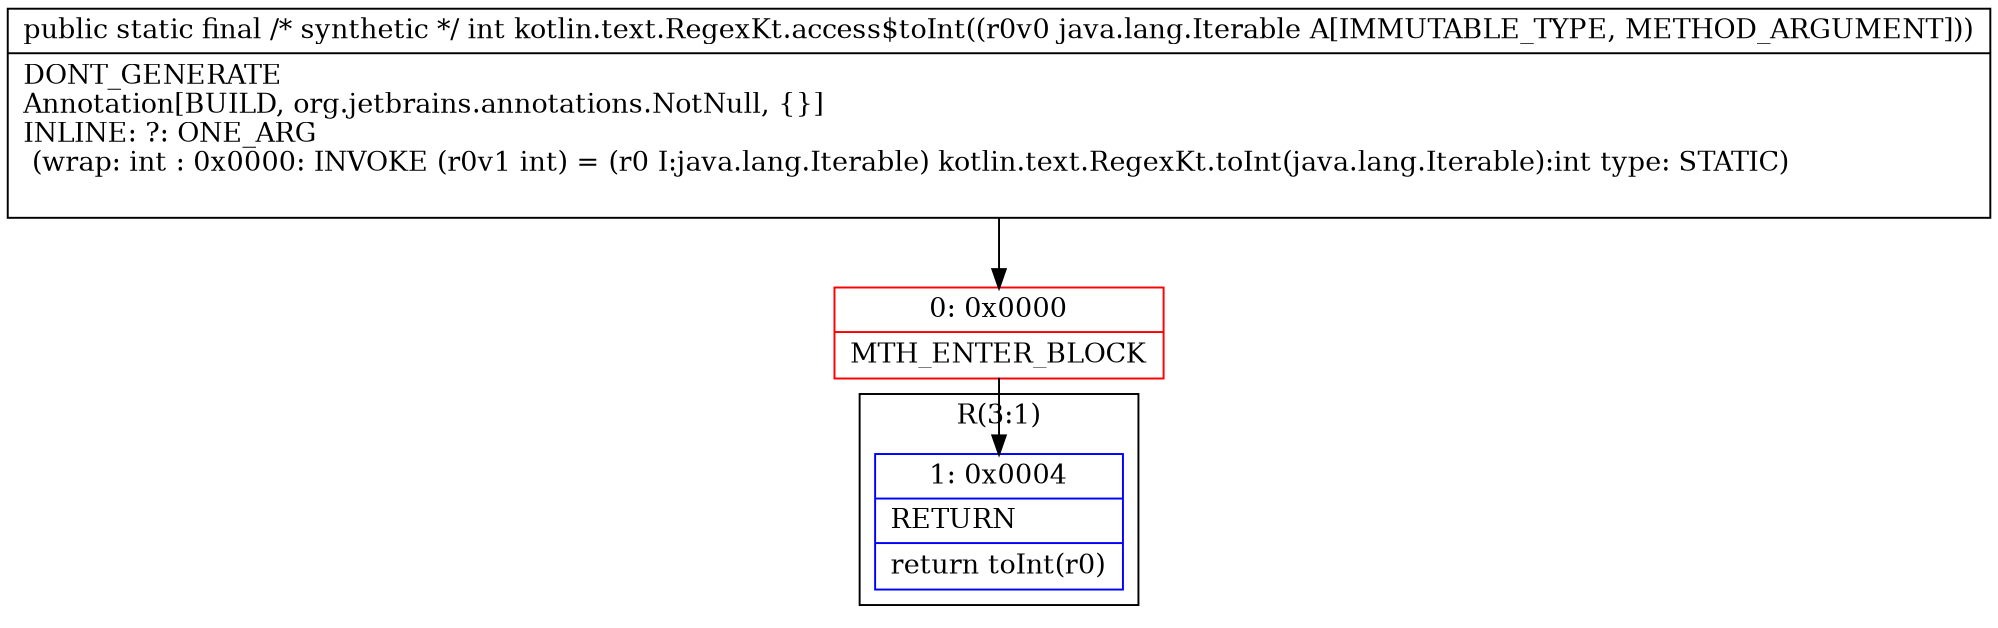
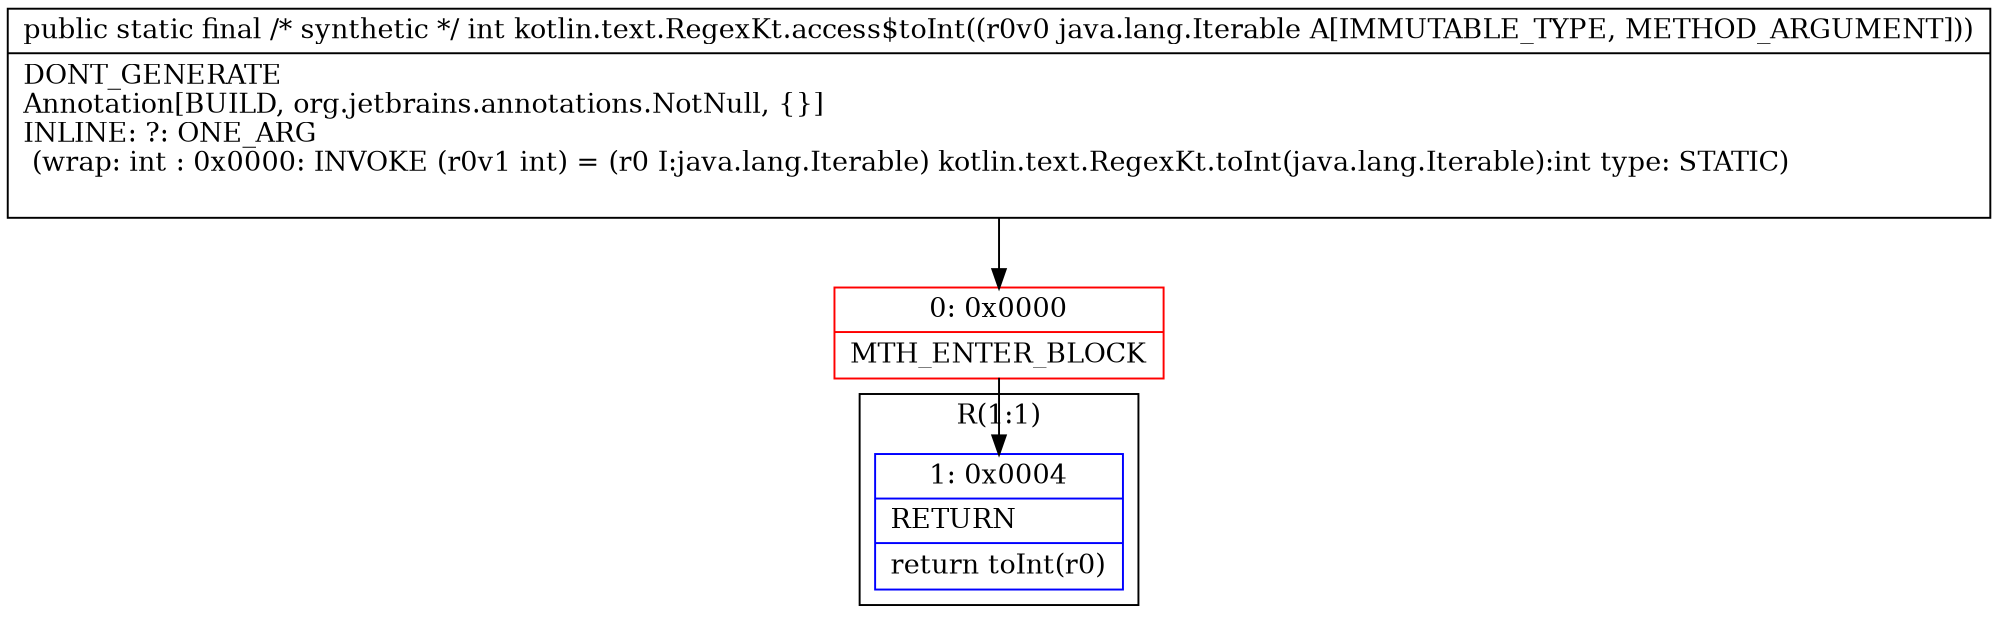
(999, 416) -> (999, 416)
